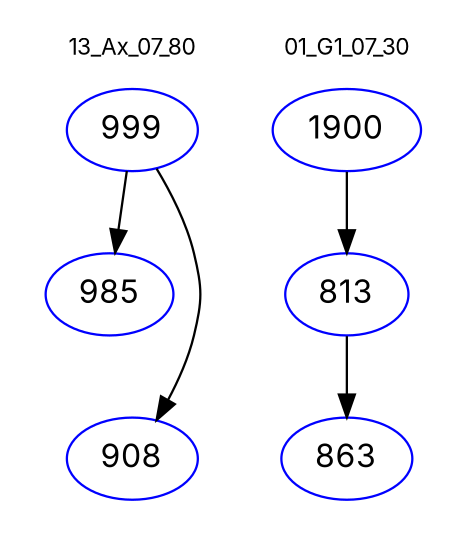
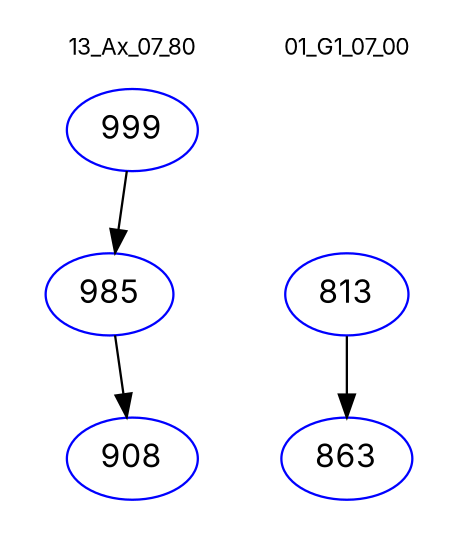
(347, 49) -> (347, 49)
(347, 130) -> none
(200, 283) -> (119, 365)
